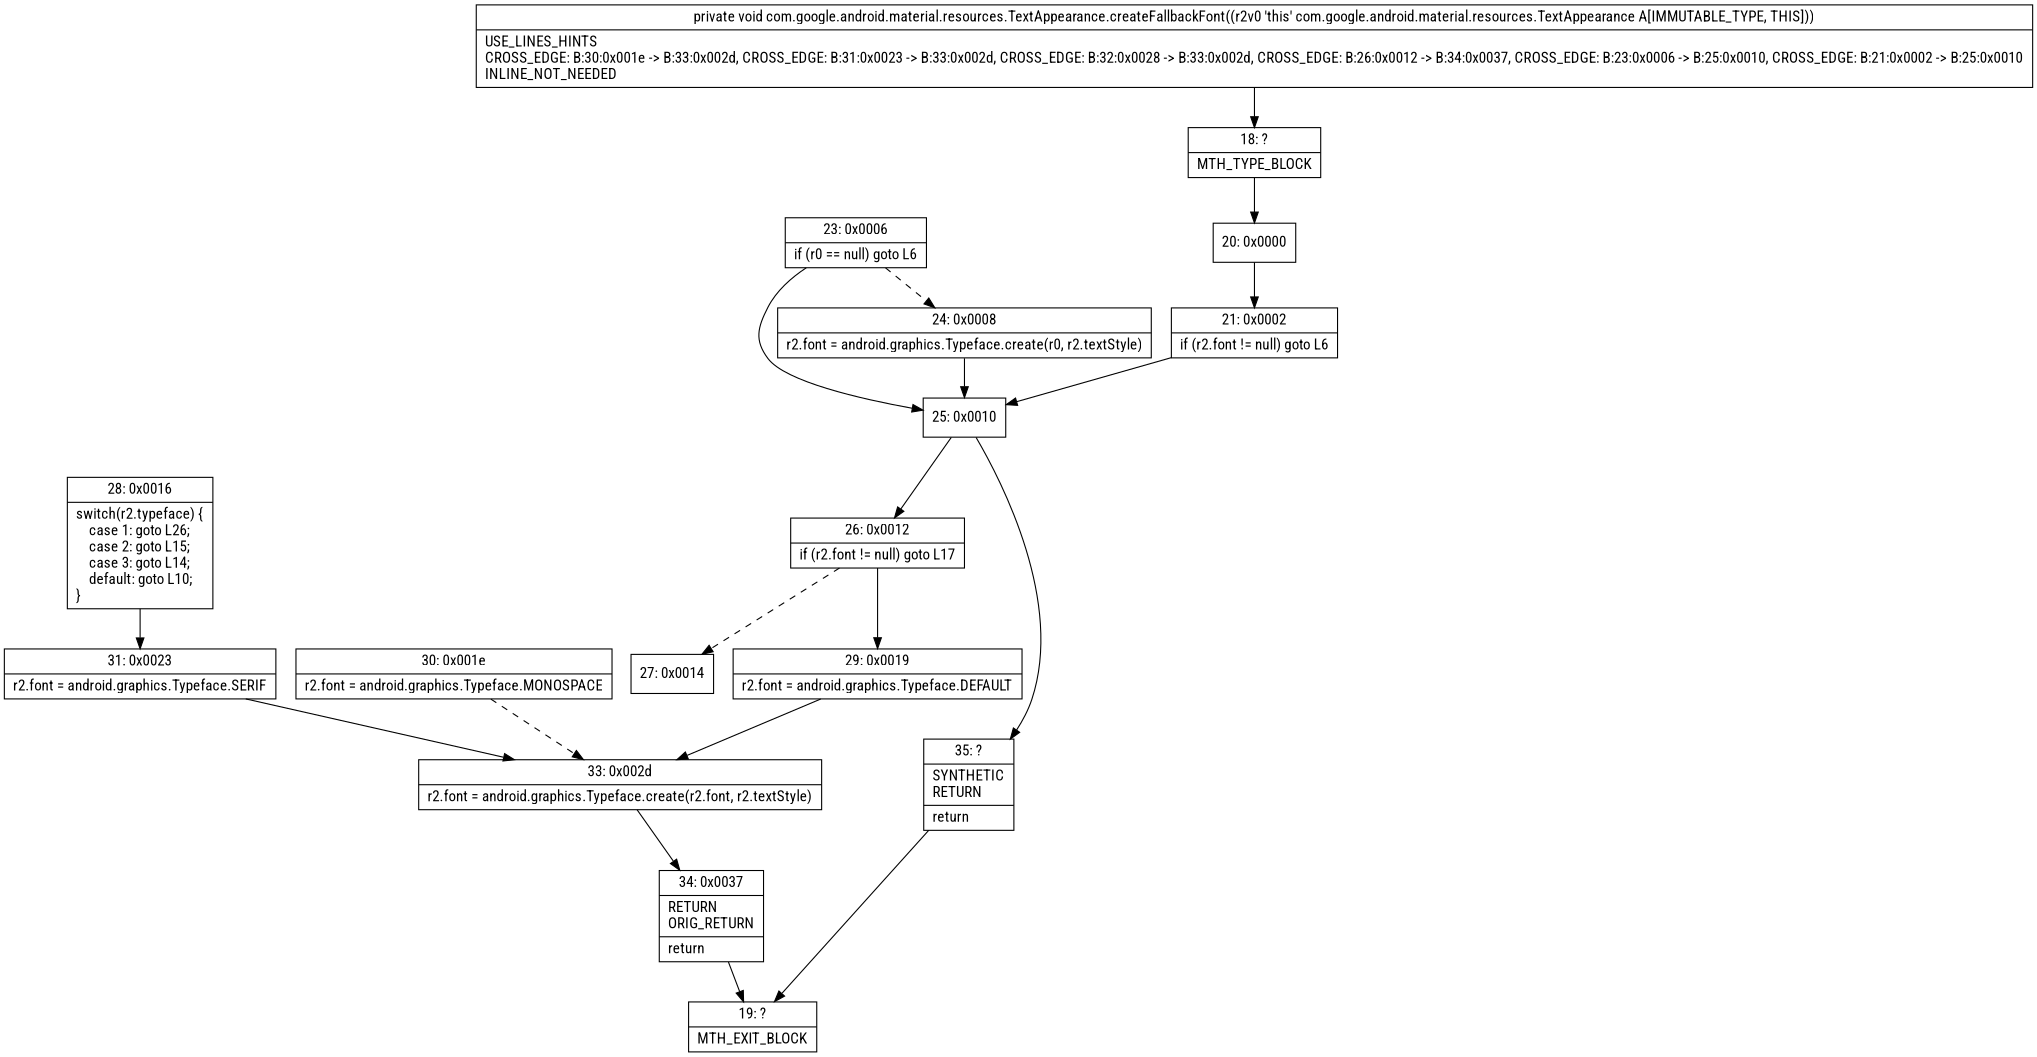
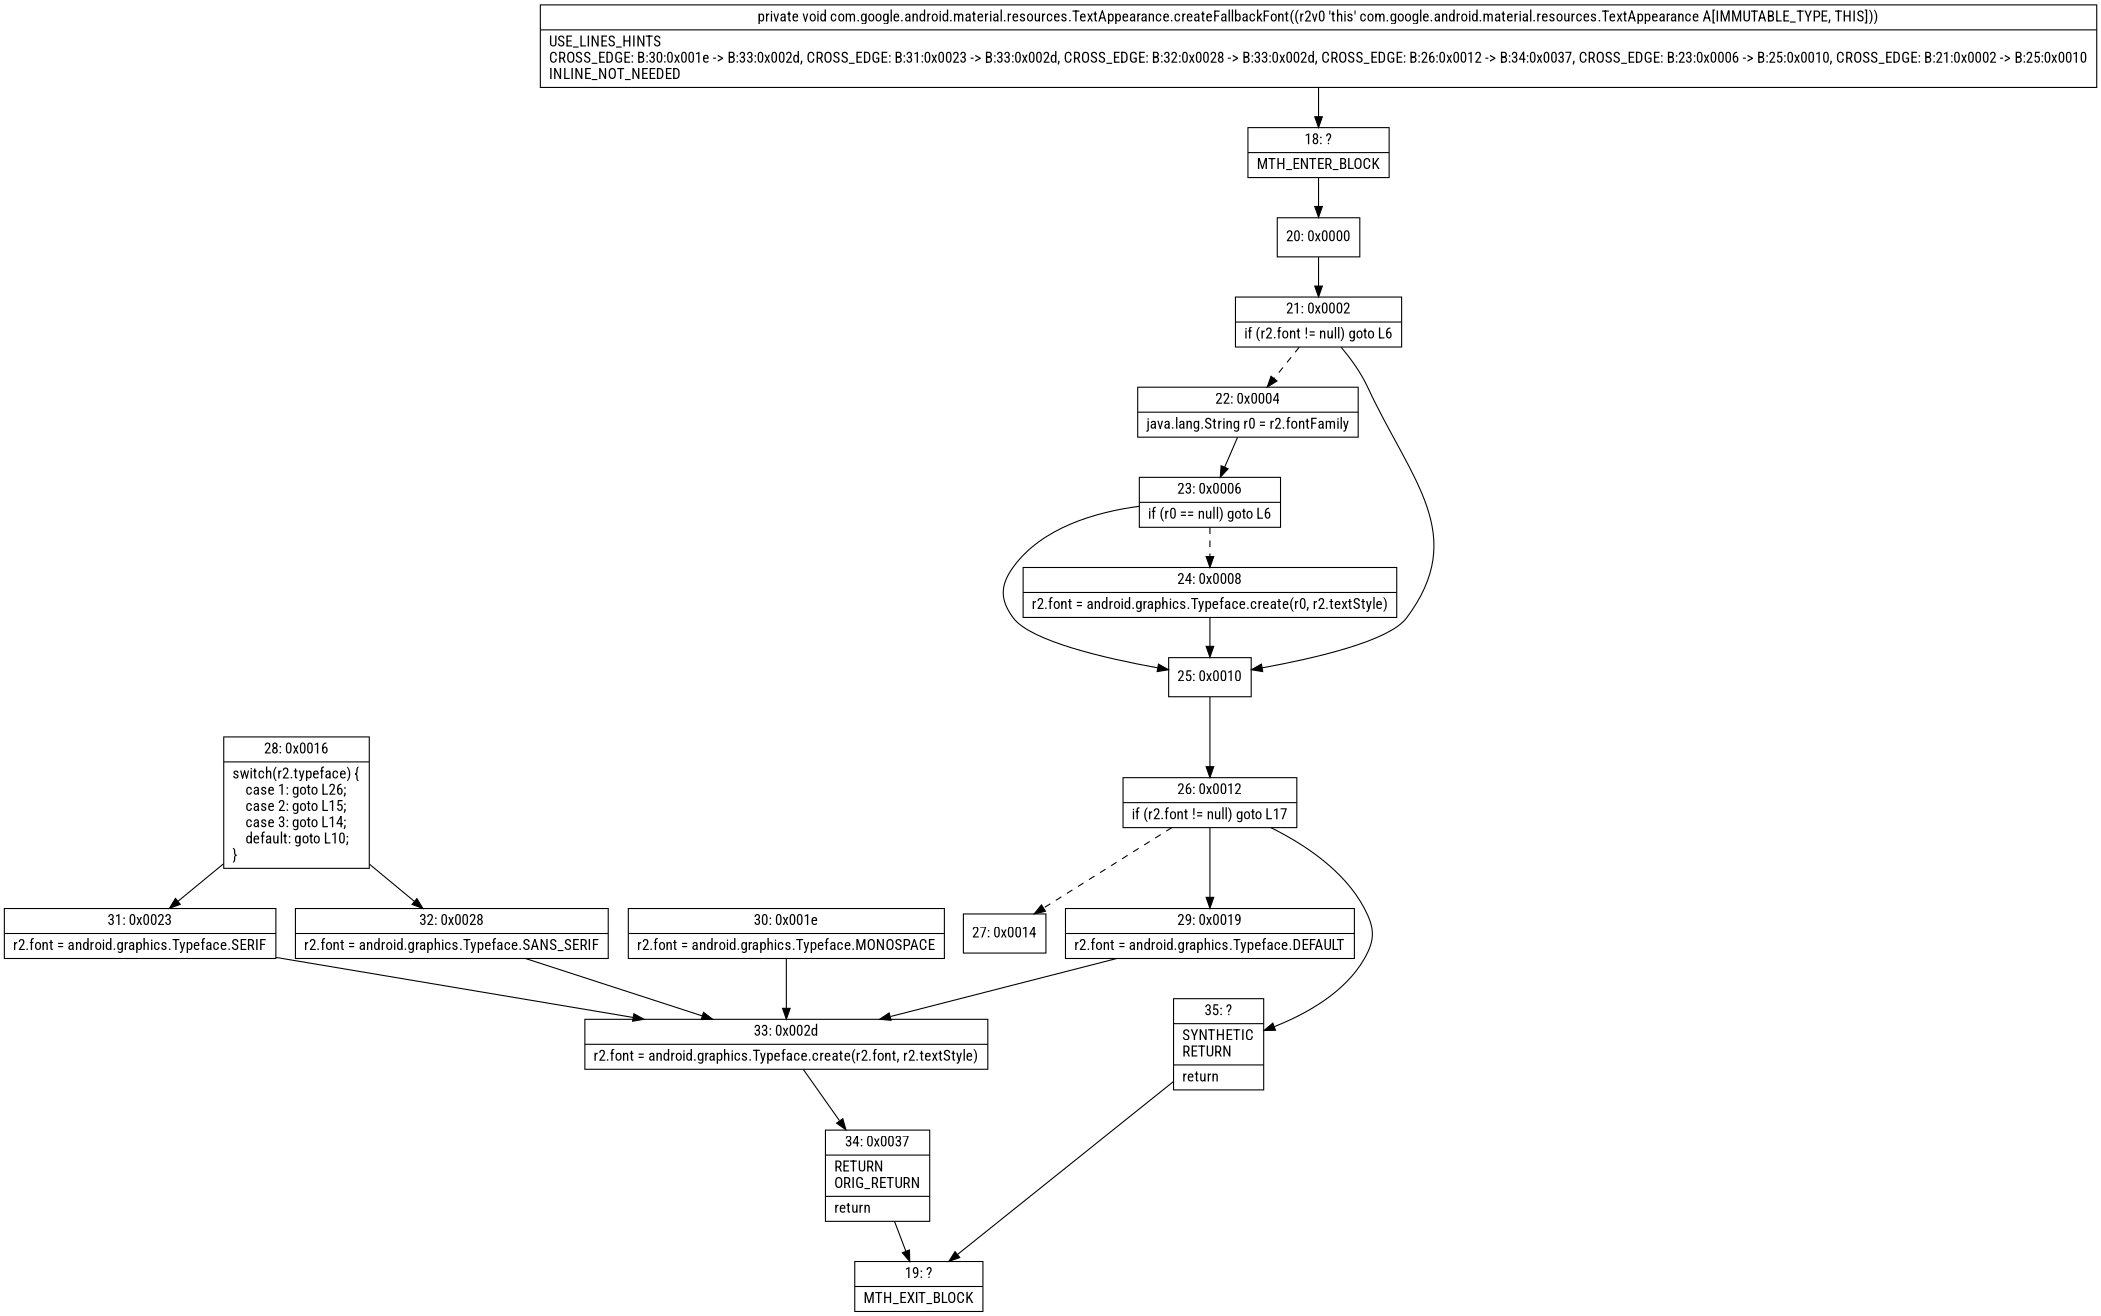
(1254, 165) -> (1319, 165)
none -> (1248, 412)
(1034, 580) -> (1372, 928)
(532, 726) -> (786, 983)
none -> (452, 934)
